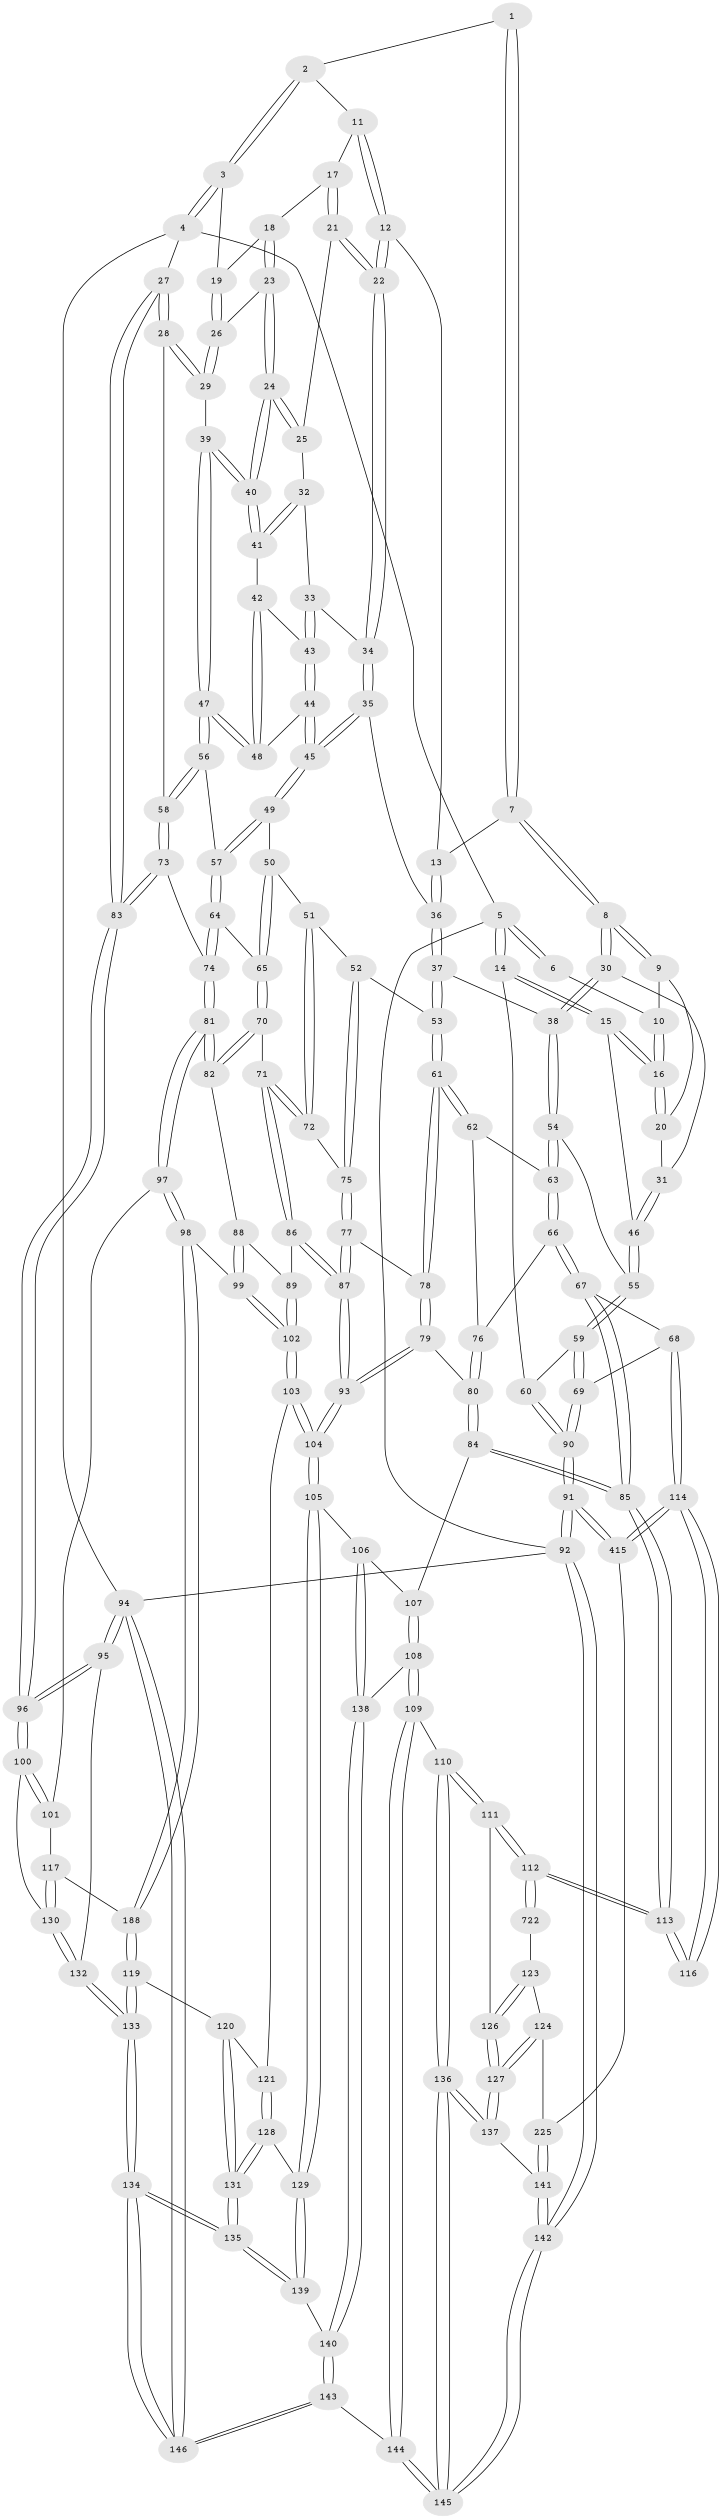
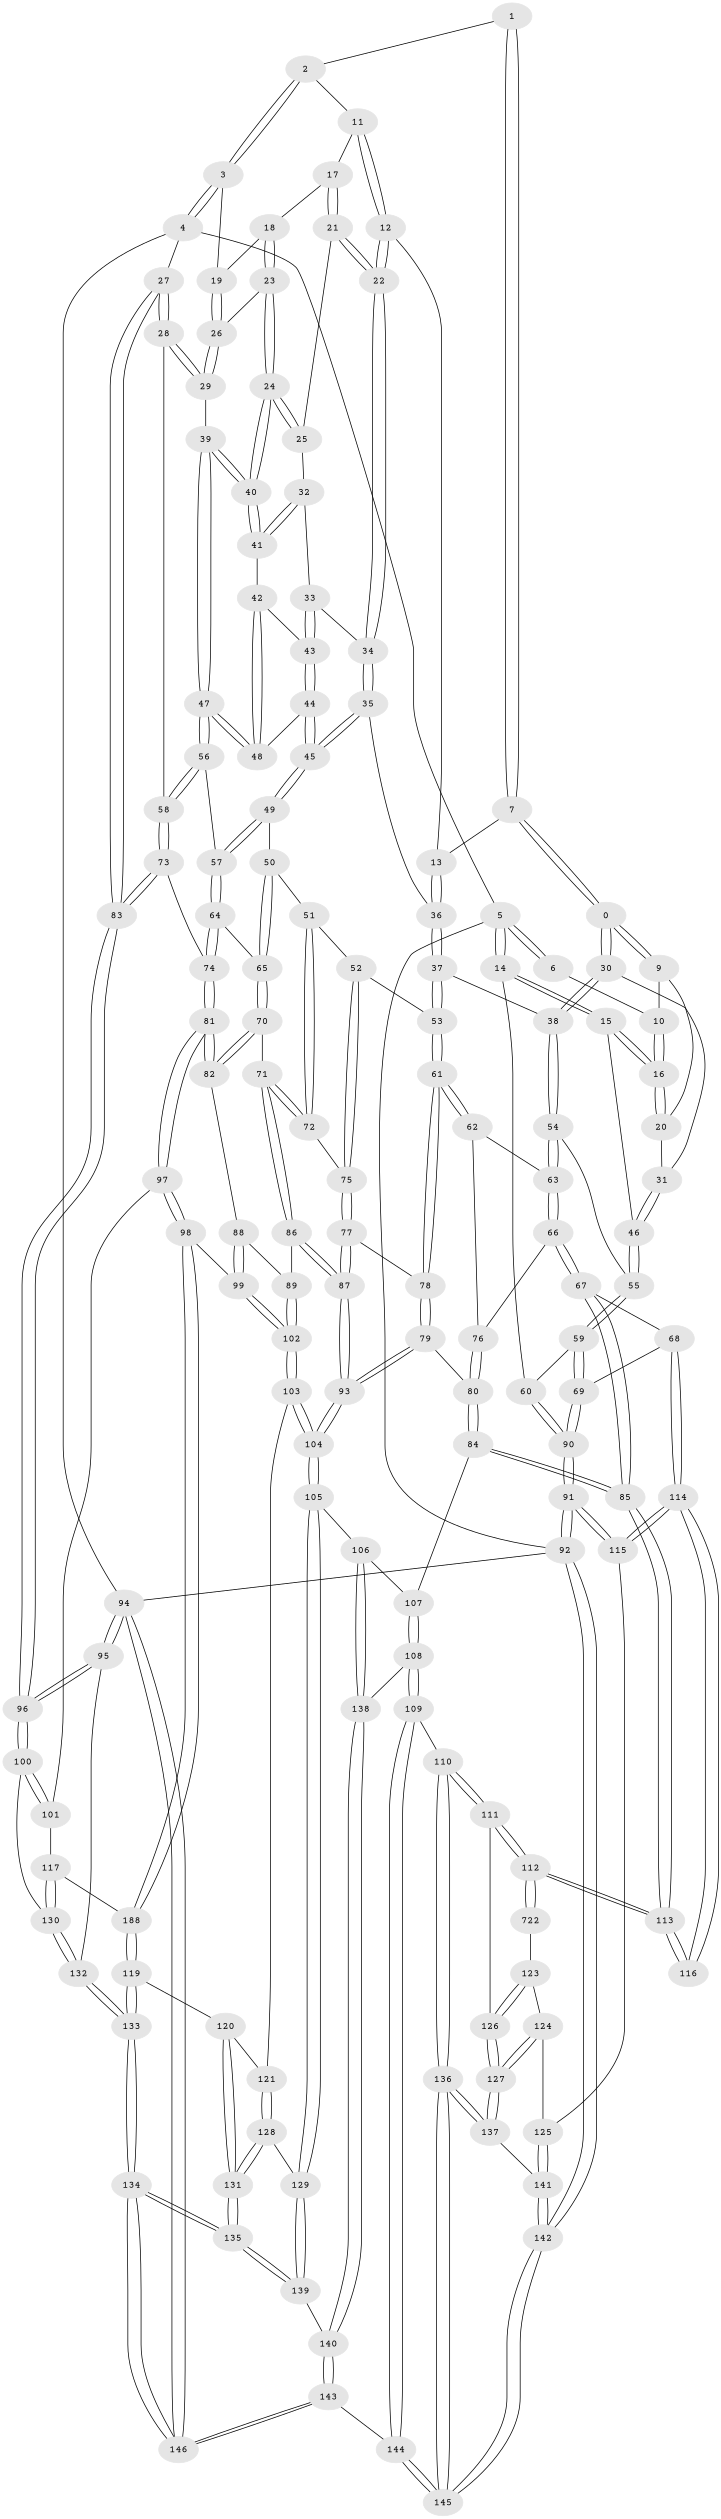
(606, 915) -> (606, 915)
(618, 1550) -> (618, 1550)
(543, 2132) -> (543, 2132)
